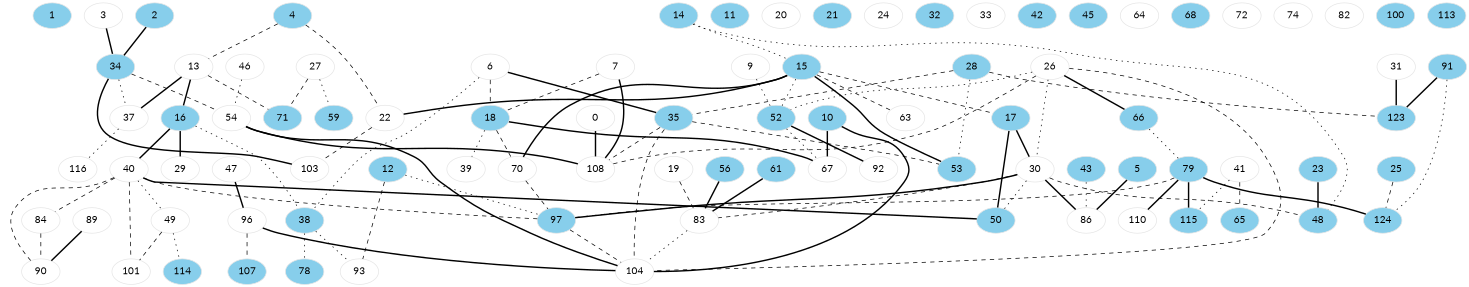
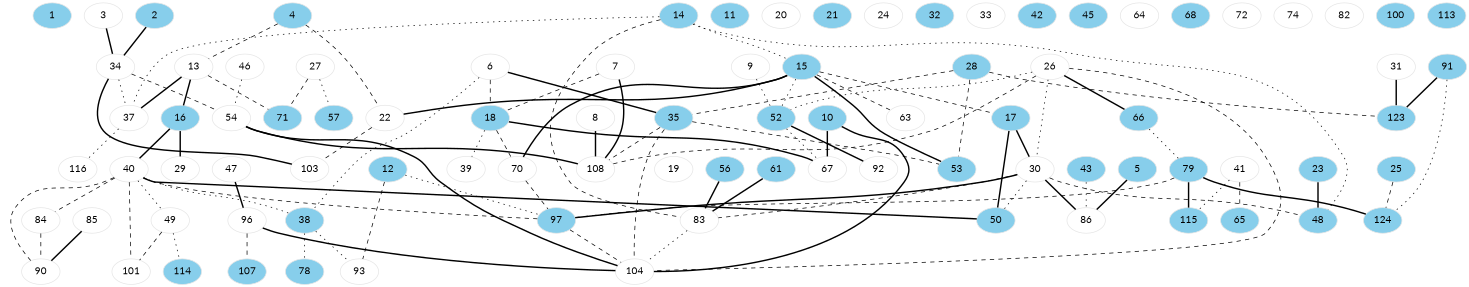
none -> (381, 27)
(115, 67) -> (115, 67)
(334, 118) -> (334, 118)
(595, 118) -> (595, 118)
(964, 122) -> (964, 122)
(264, 162) -> (249, 202)
(687, 195) -> (551, 133)
(92, 220) -> (92, 220)
(1137, 220) -> none
